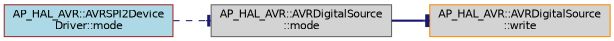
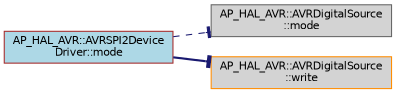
(408, 21) -> (189, 59)
